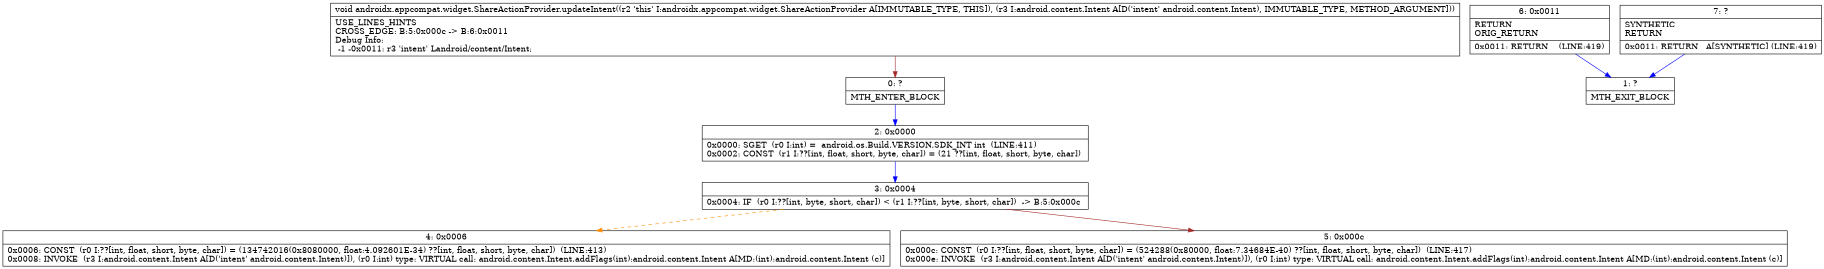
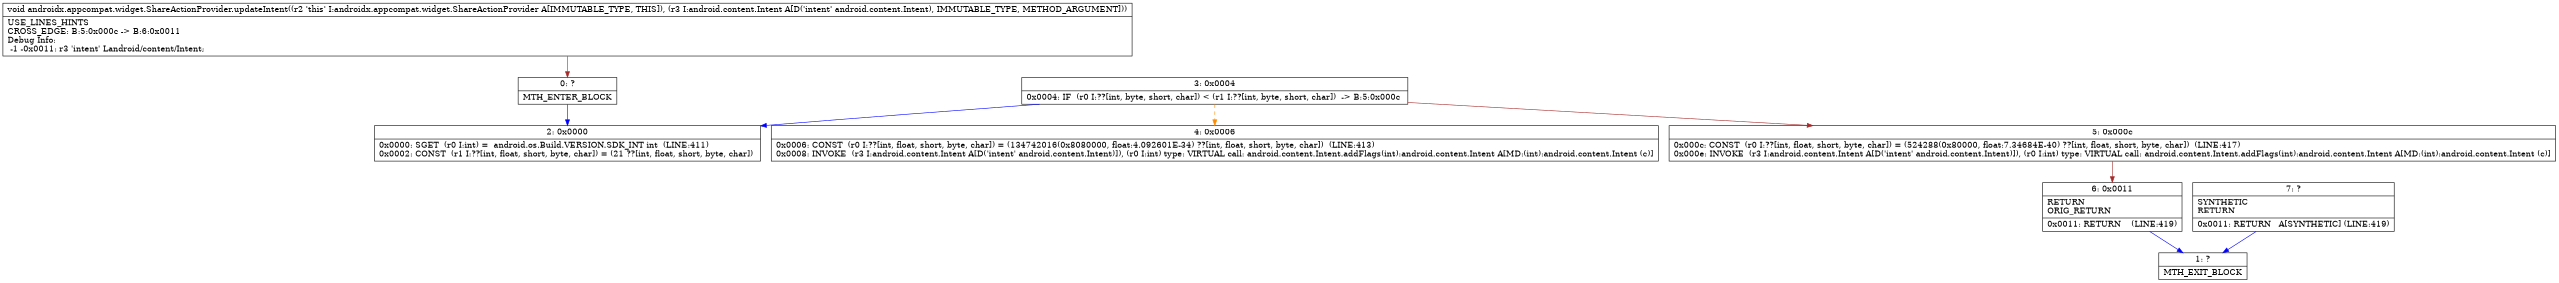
(895, 169) -> (903, 115)
none -> (2112, 169)
